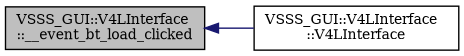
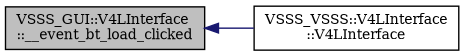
(356, 28) -> (356, 28)
